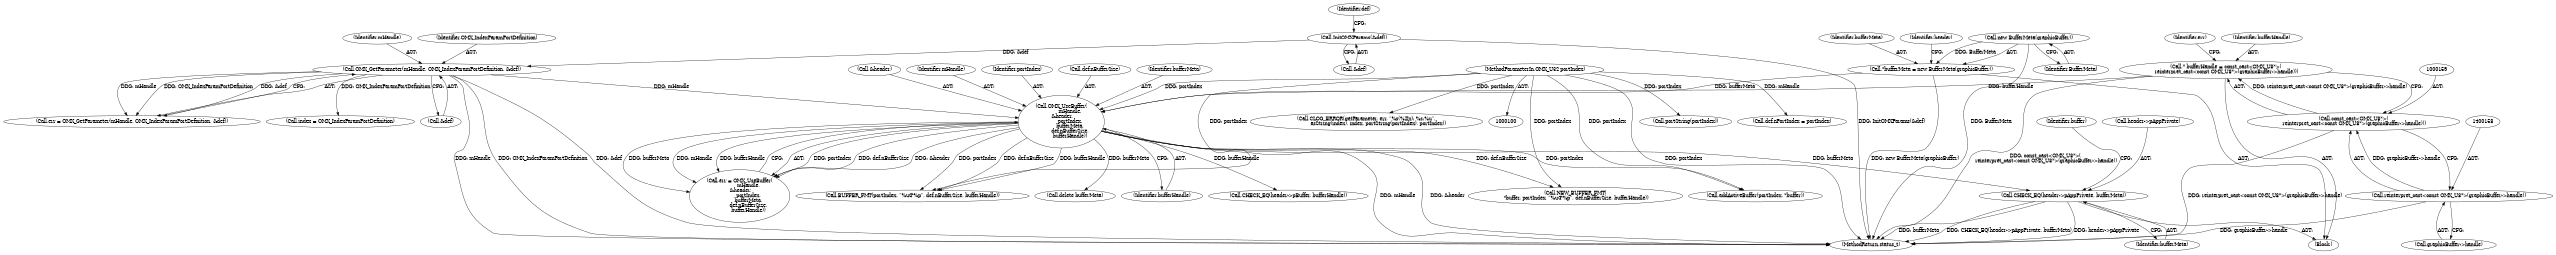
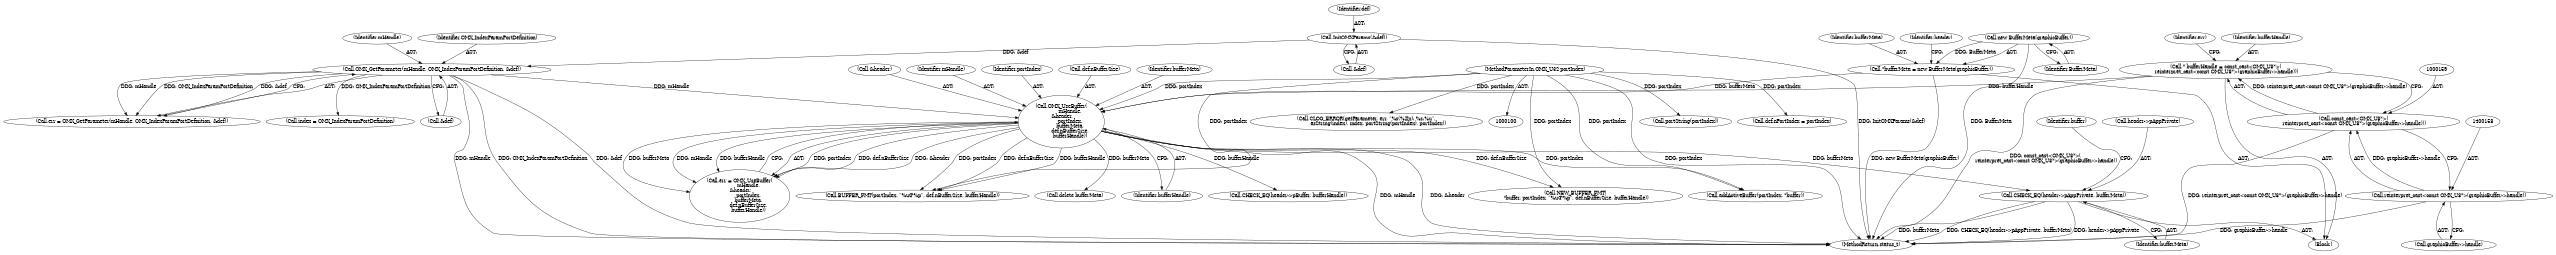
(1361, 24) -> (1361, 24)
(1782, 87) -> (1782, 87)
